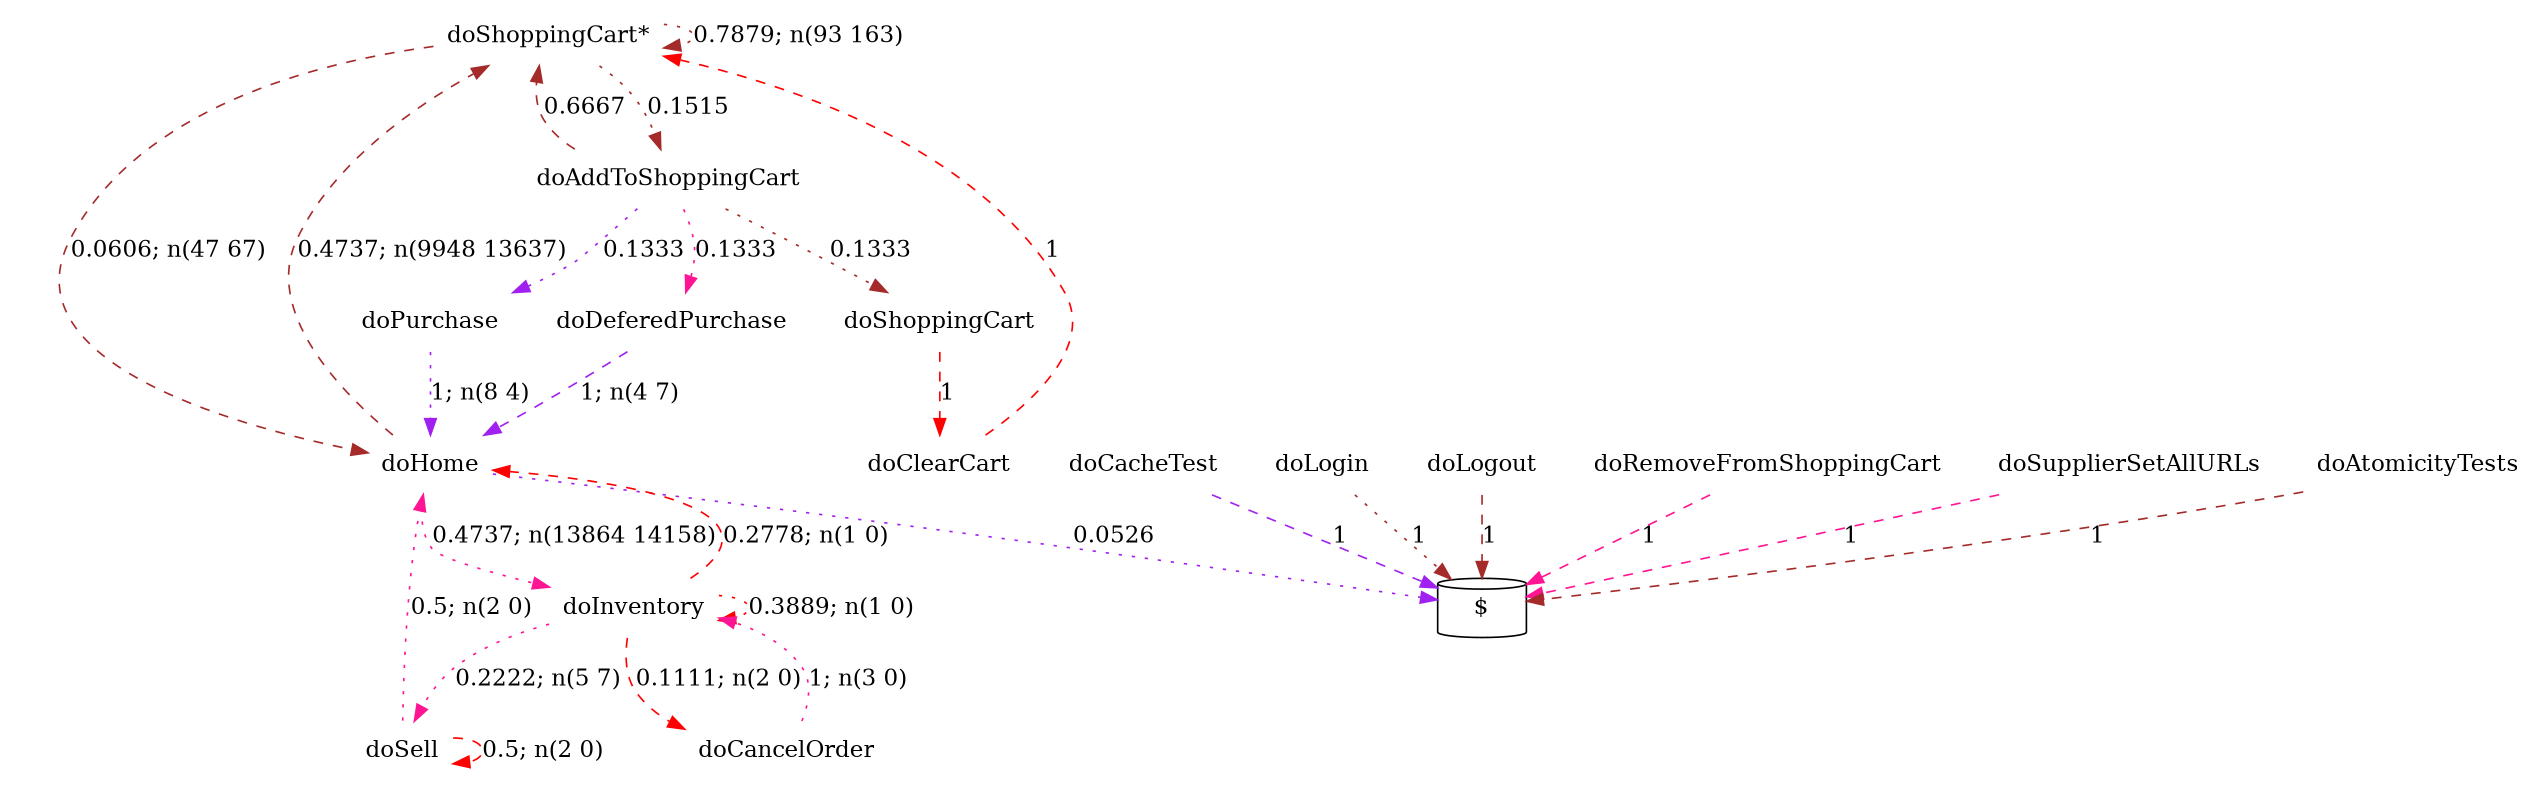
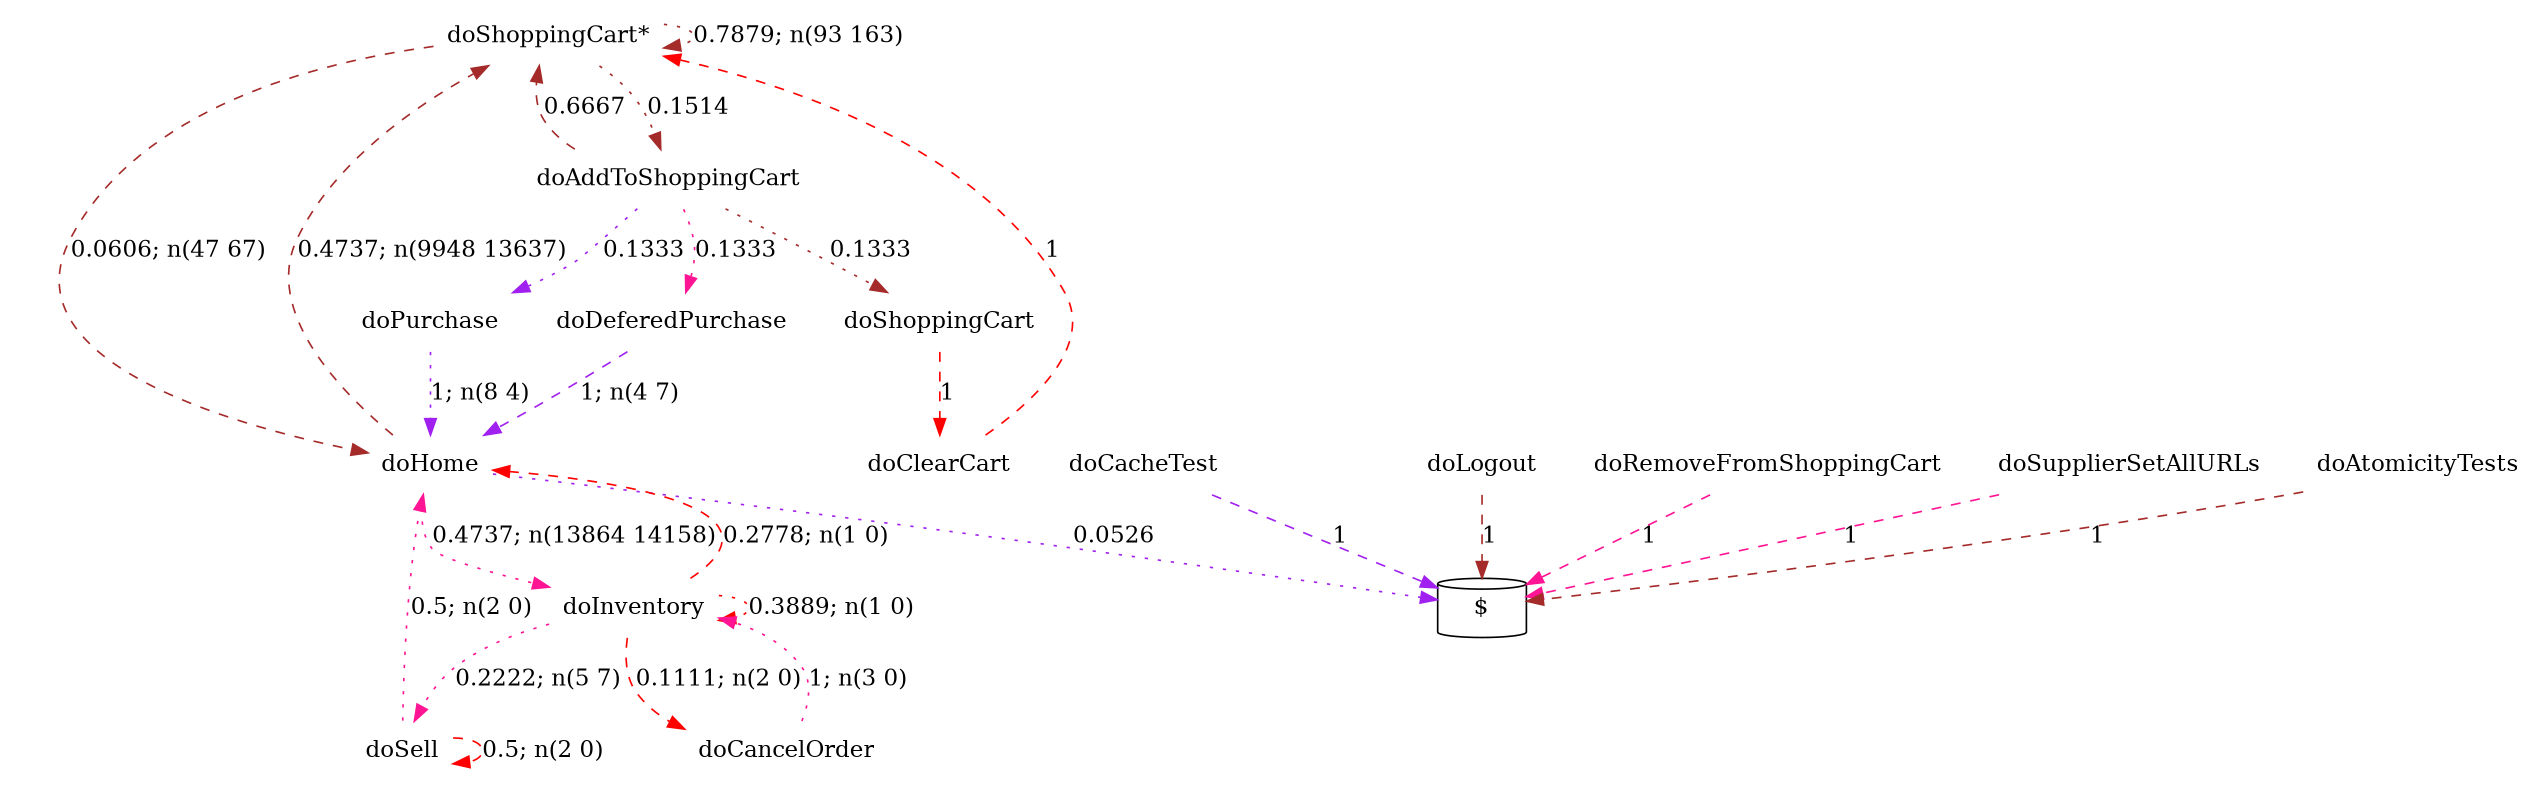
(688, 108) -> (688, 108)
(1323, 465) -> none
